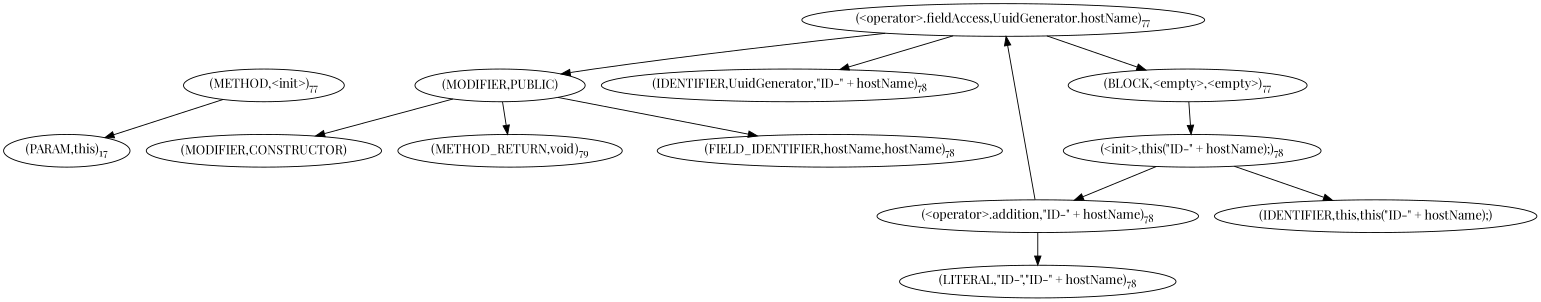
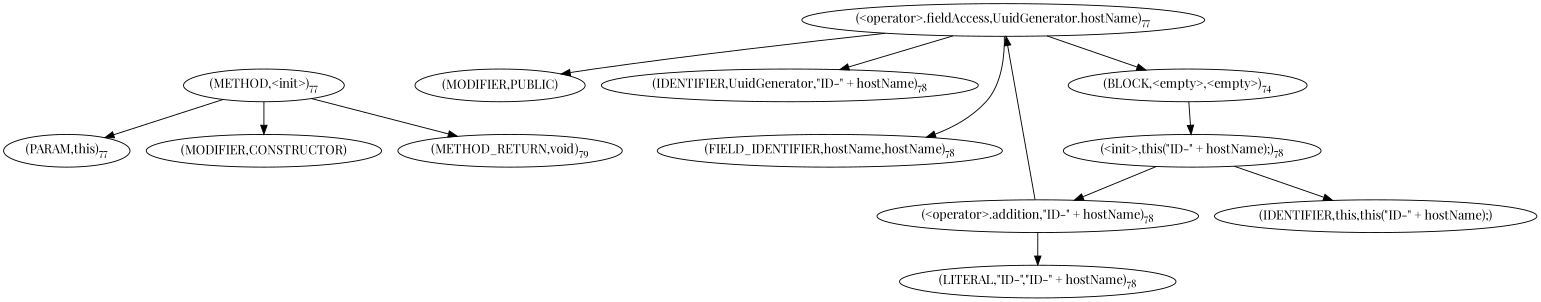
(1267, 84) -> (1267, 84)
(504, 114) -> (380, 116)
(389, 116) -> (264, 114)
(653, 116) -> (989, 98)
(104, 149) -> (104, 149)
